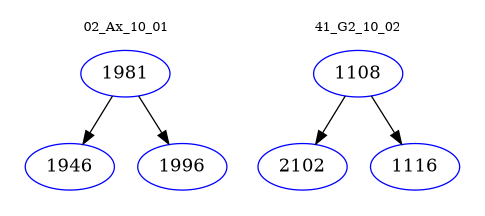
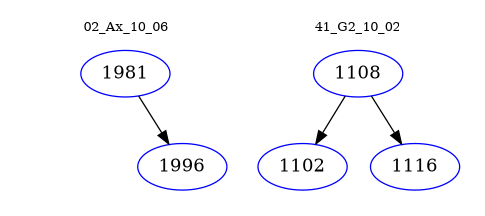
(126, 28) -> (126, 28)
(70, 167) -> none
(303, 167) -> (303, 167)
